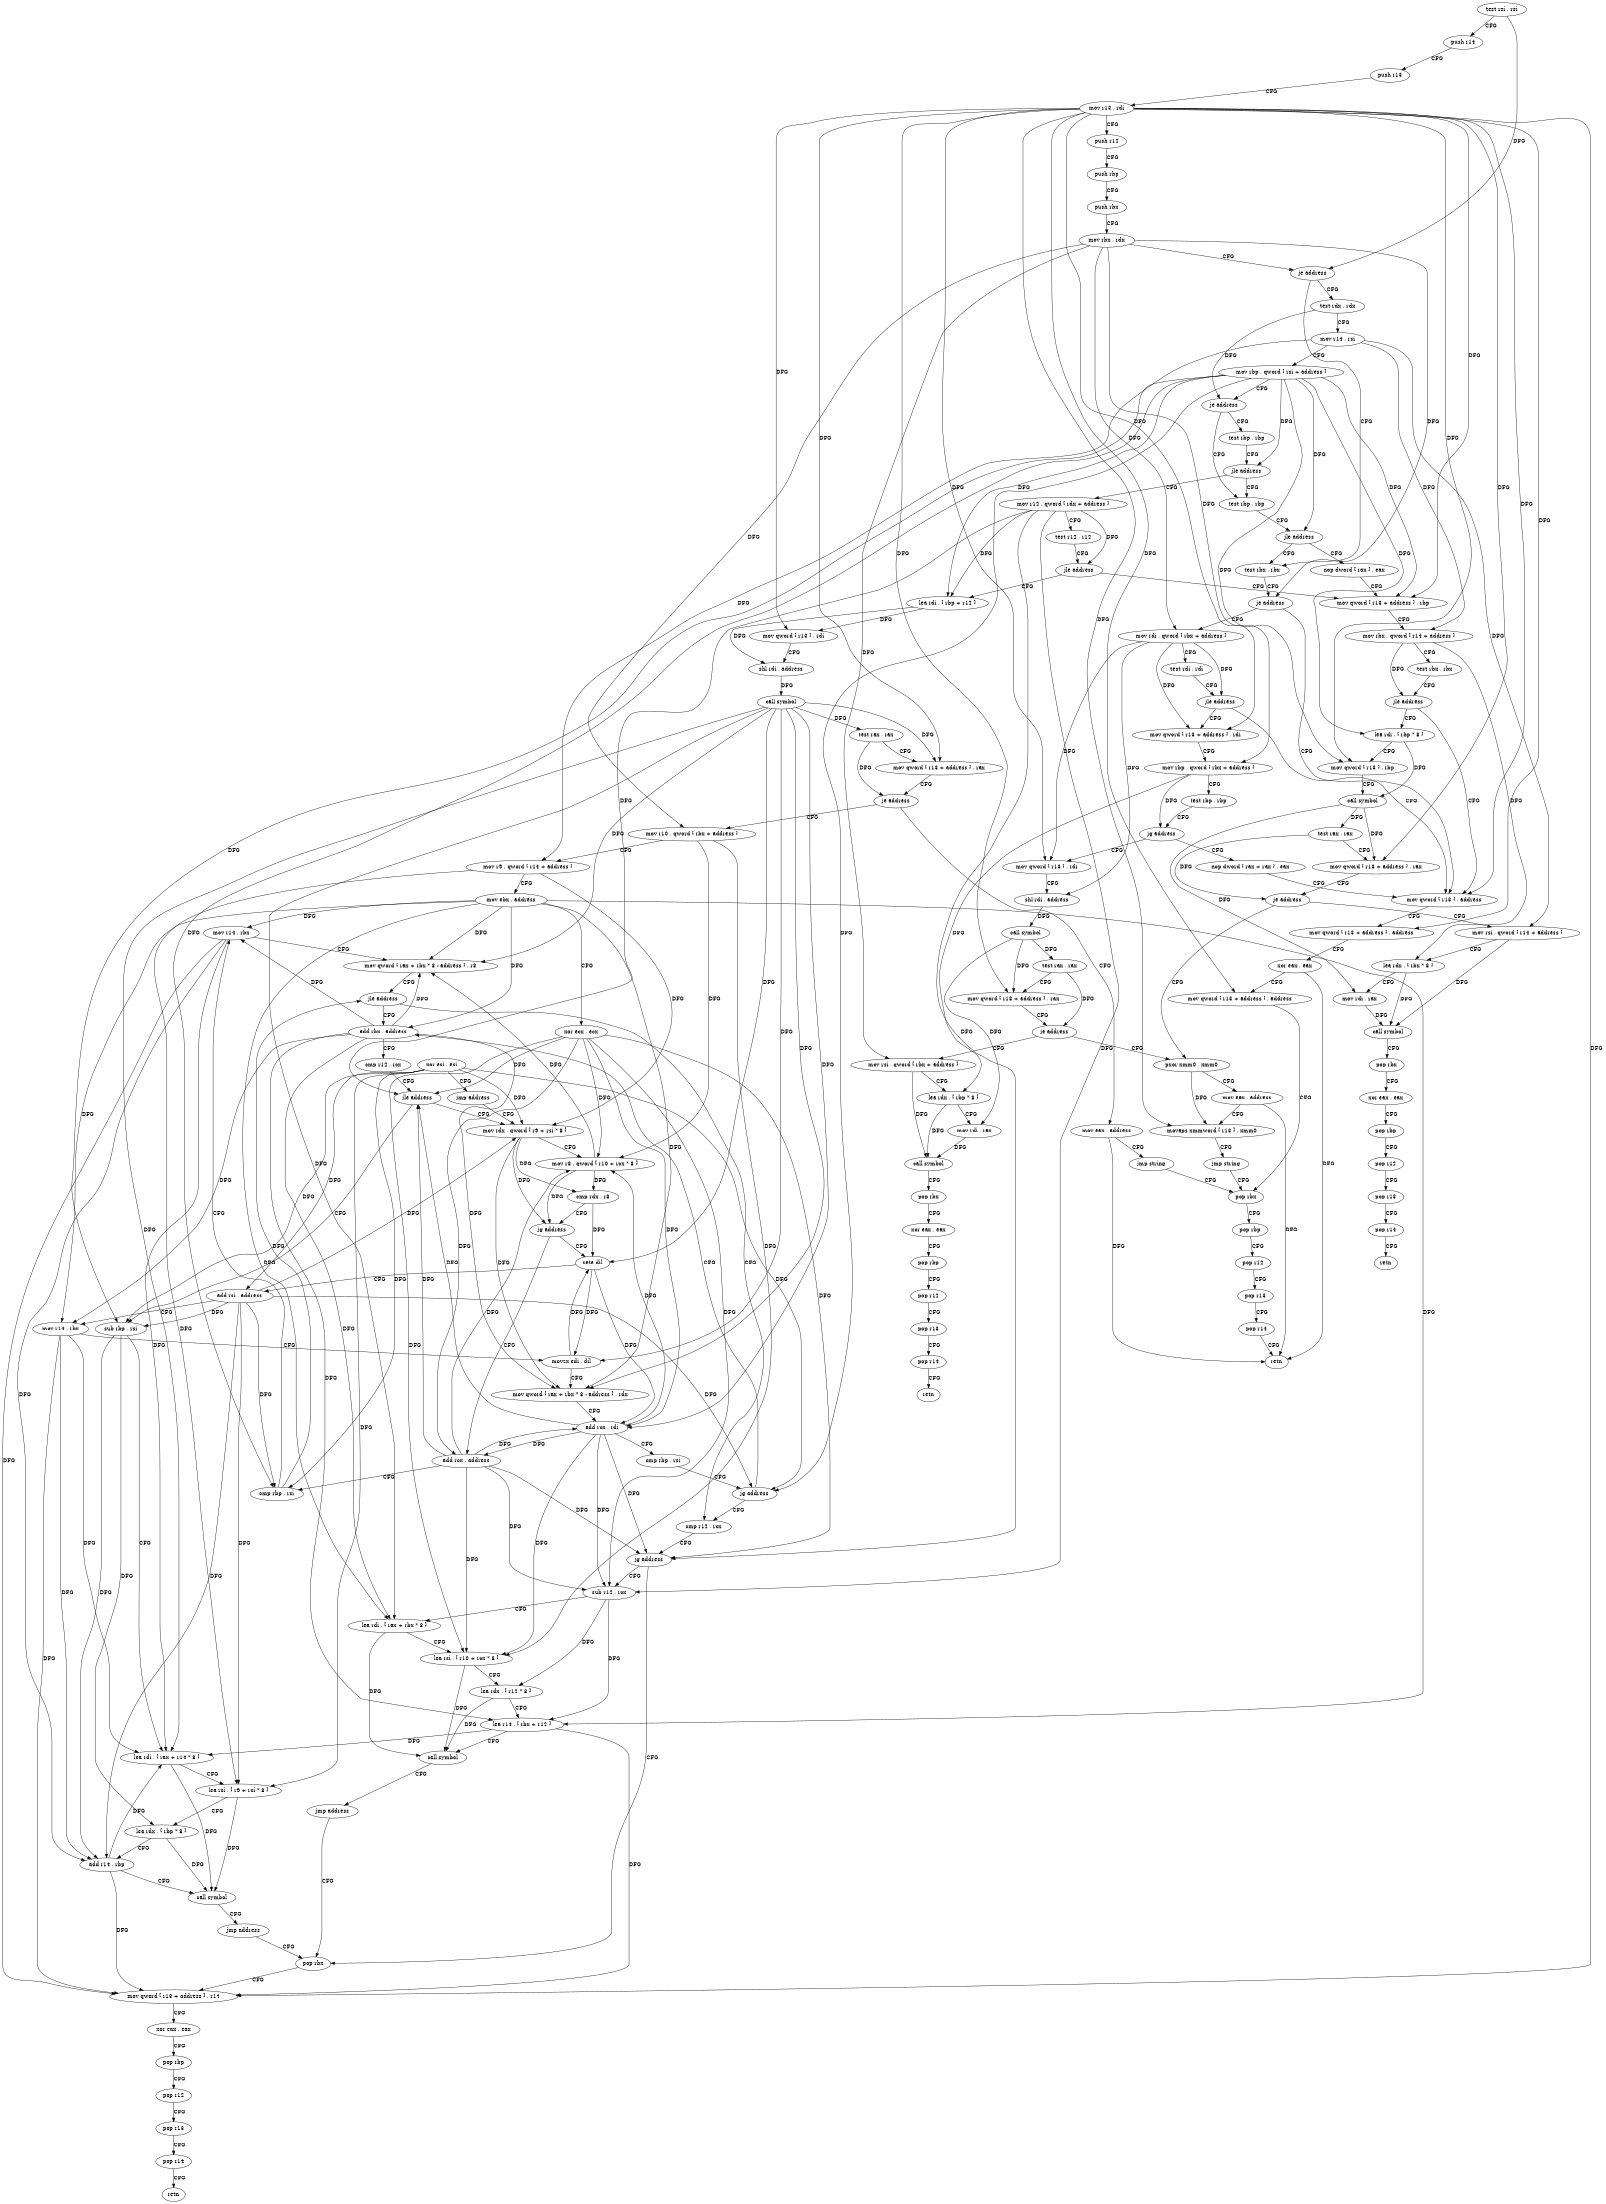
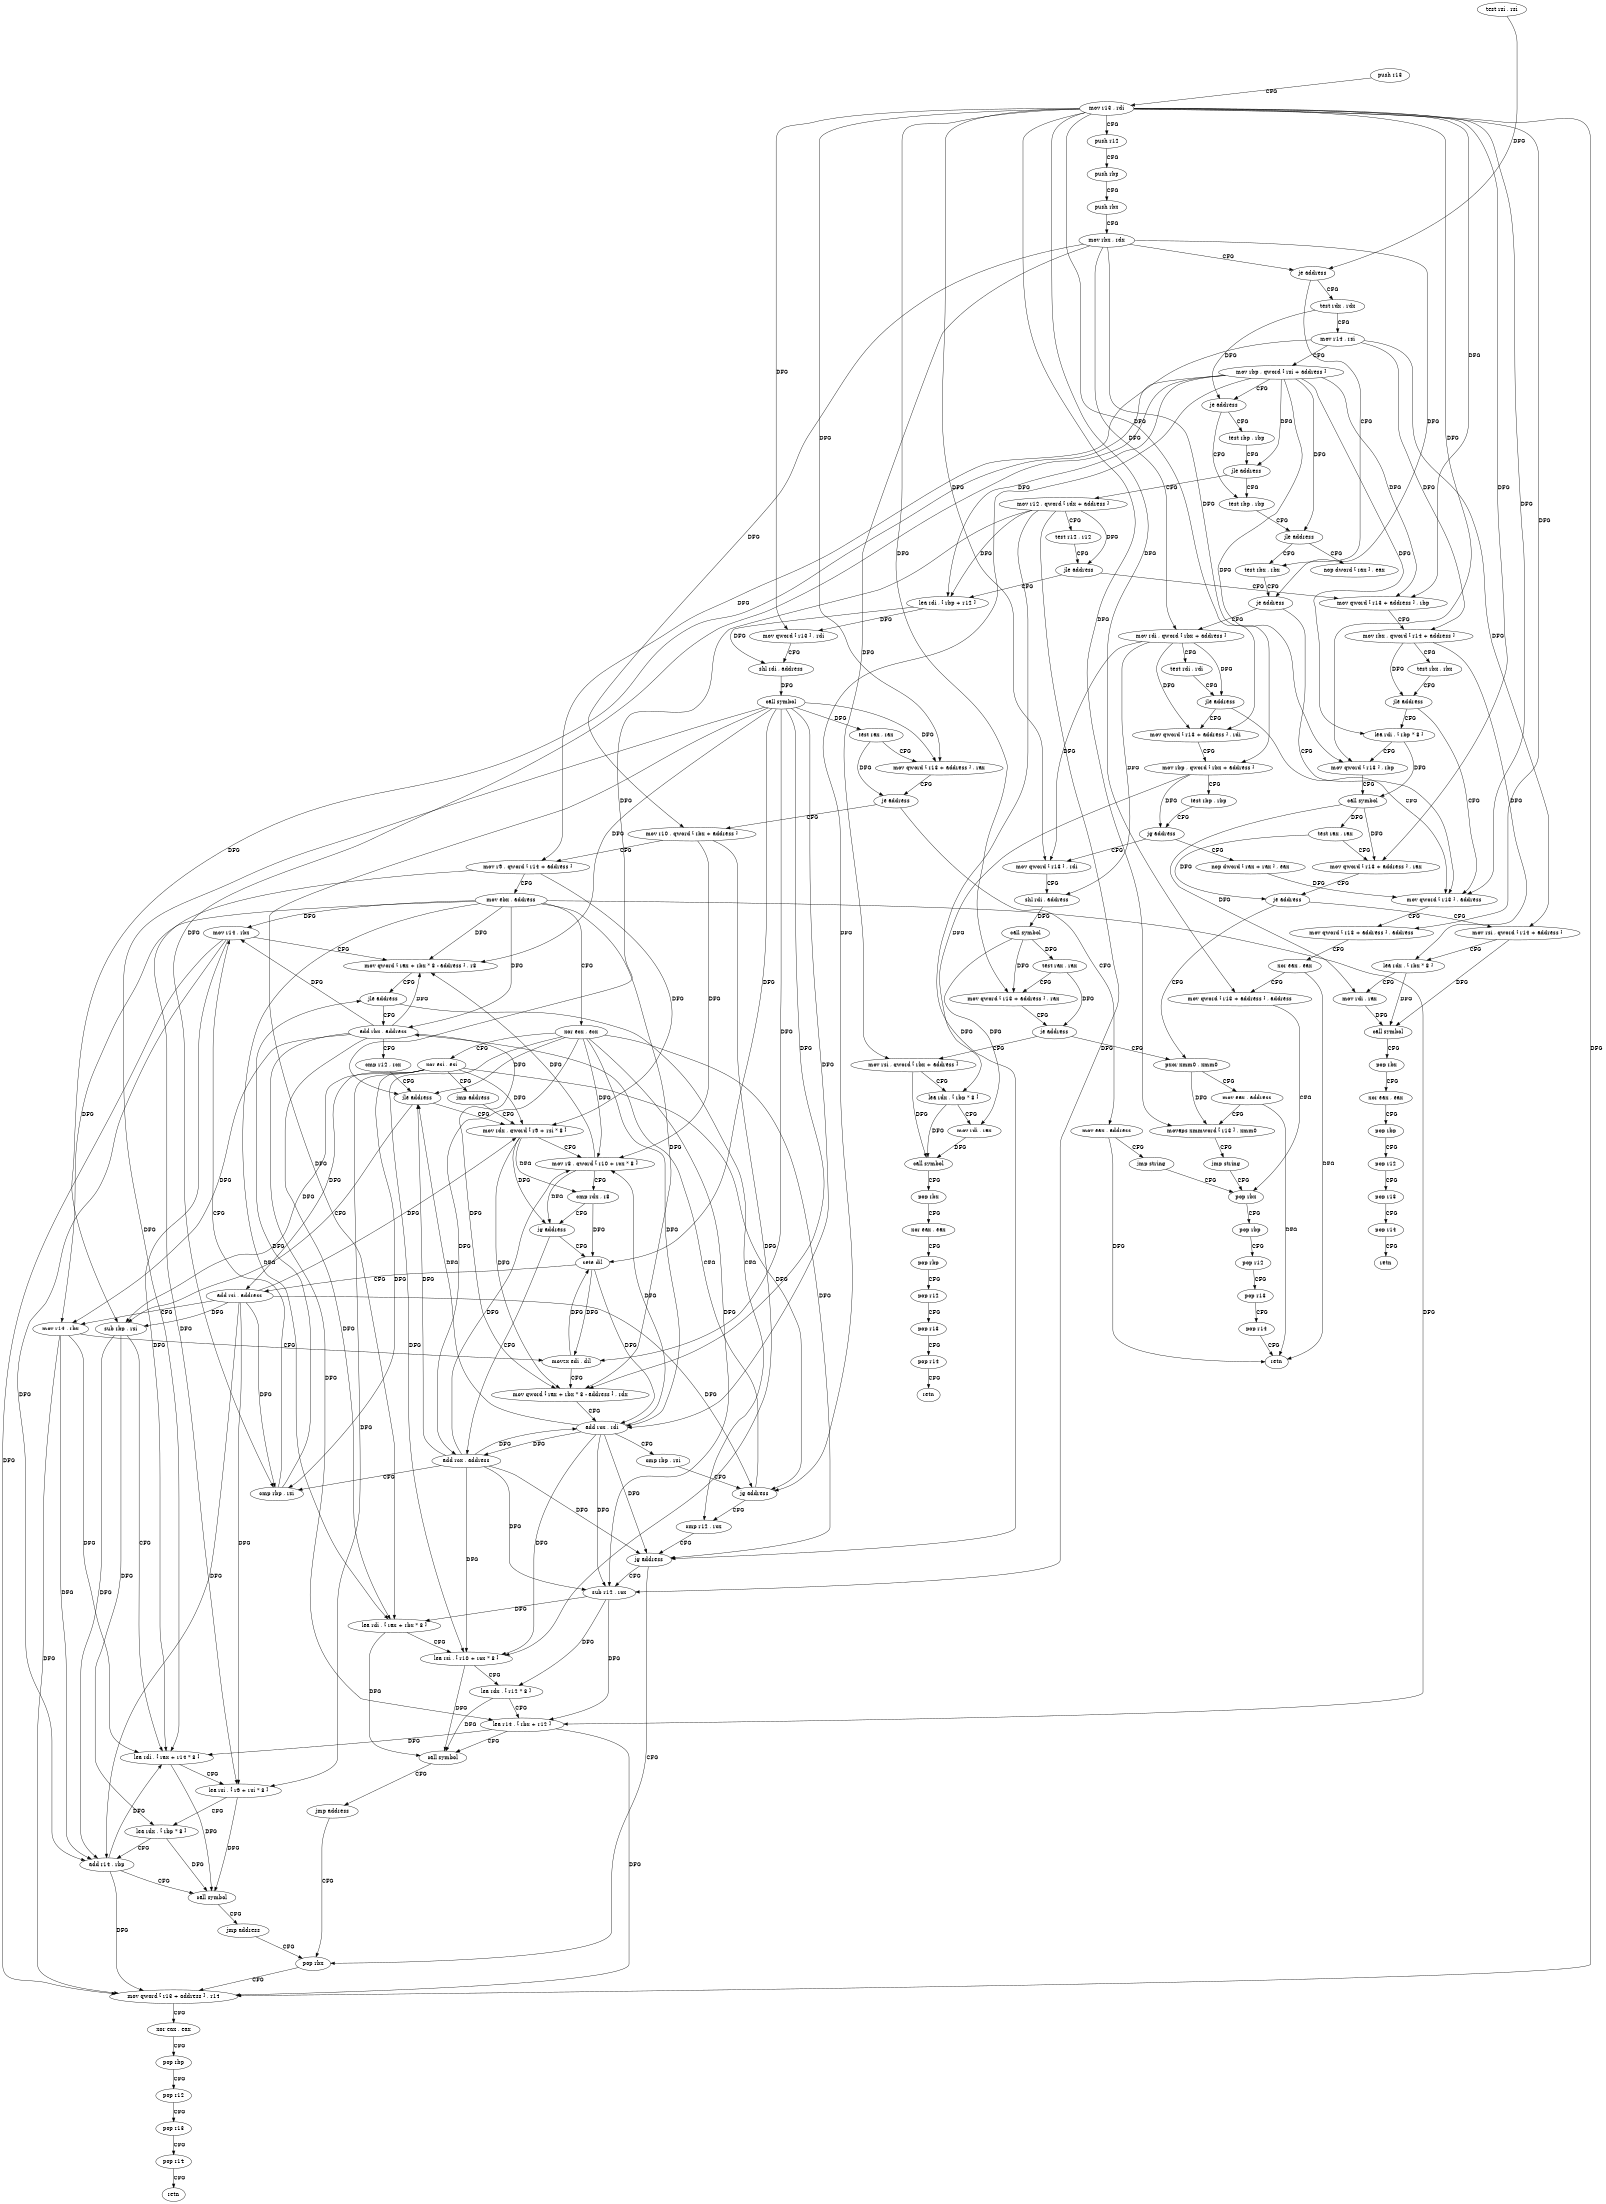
(1463, 42) -> none
(1367, 585) -> none
(1319, 884) -> (1319, 884)
none -> (503, 1039)
(600, 1181) -> (600, 1181)
(521, 1609) -> (521, 1609)
